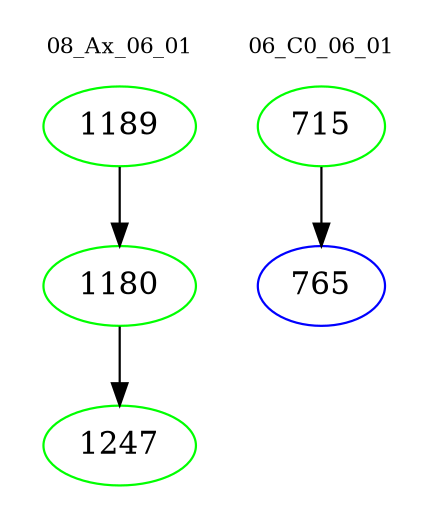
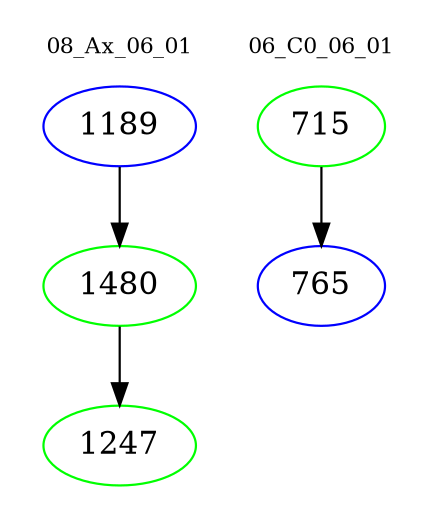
(120, 126) -> (120, 126)
(120, 286) -> (120, 286)
